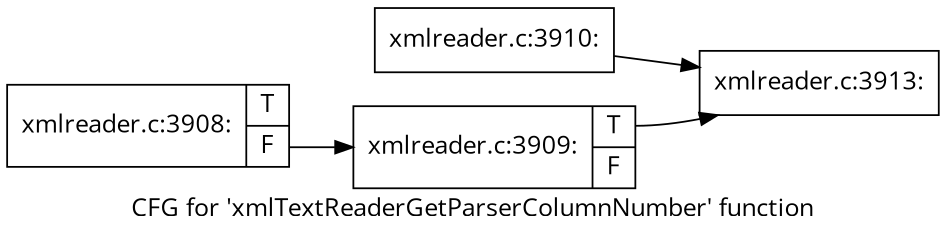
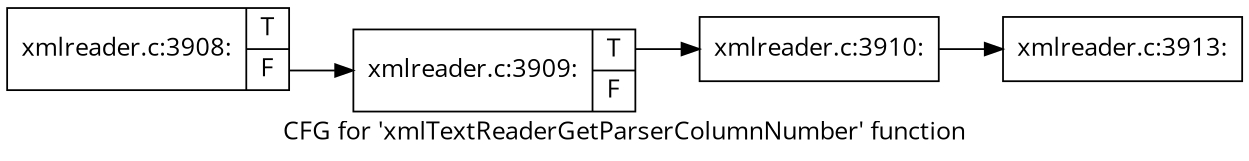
(668, 124) -> (658, 49)
